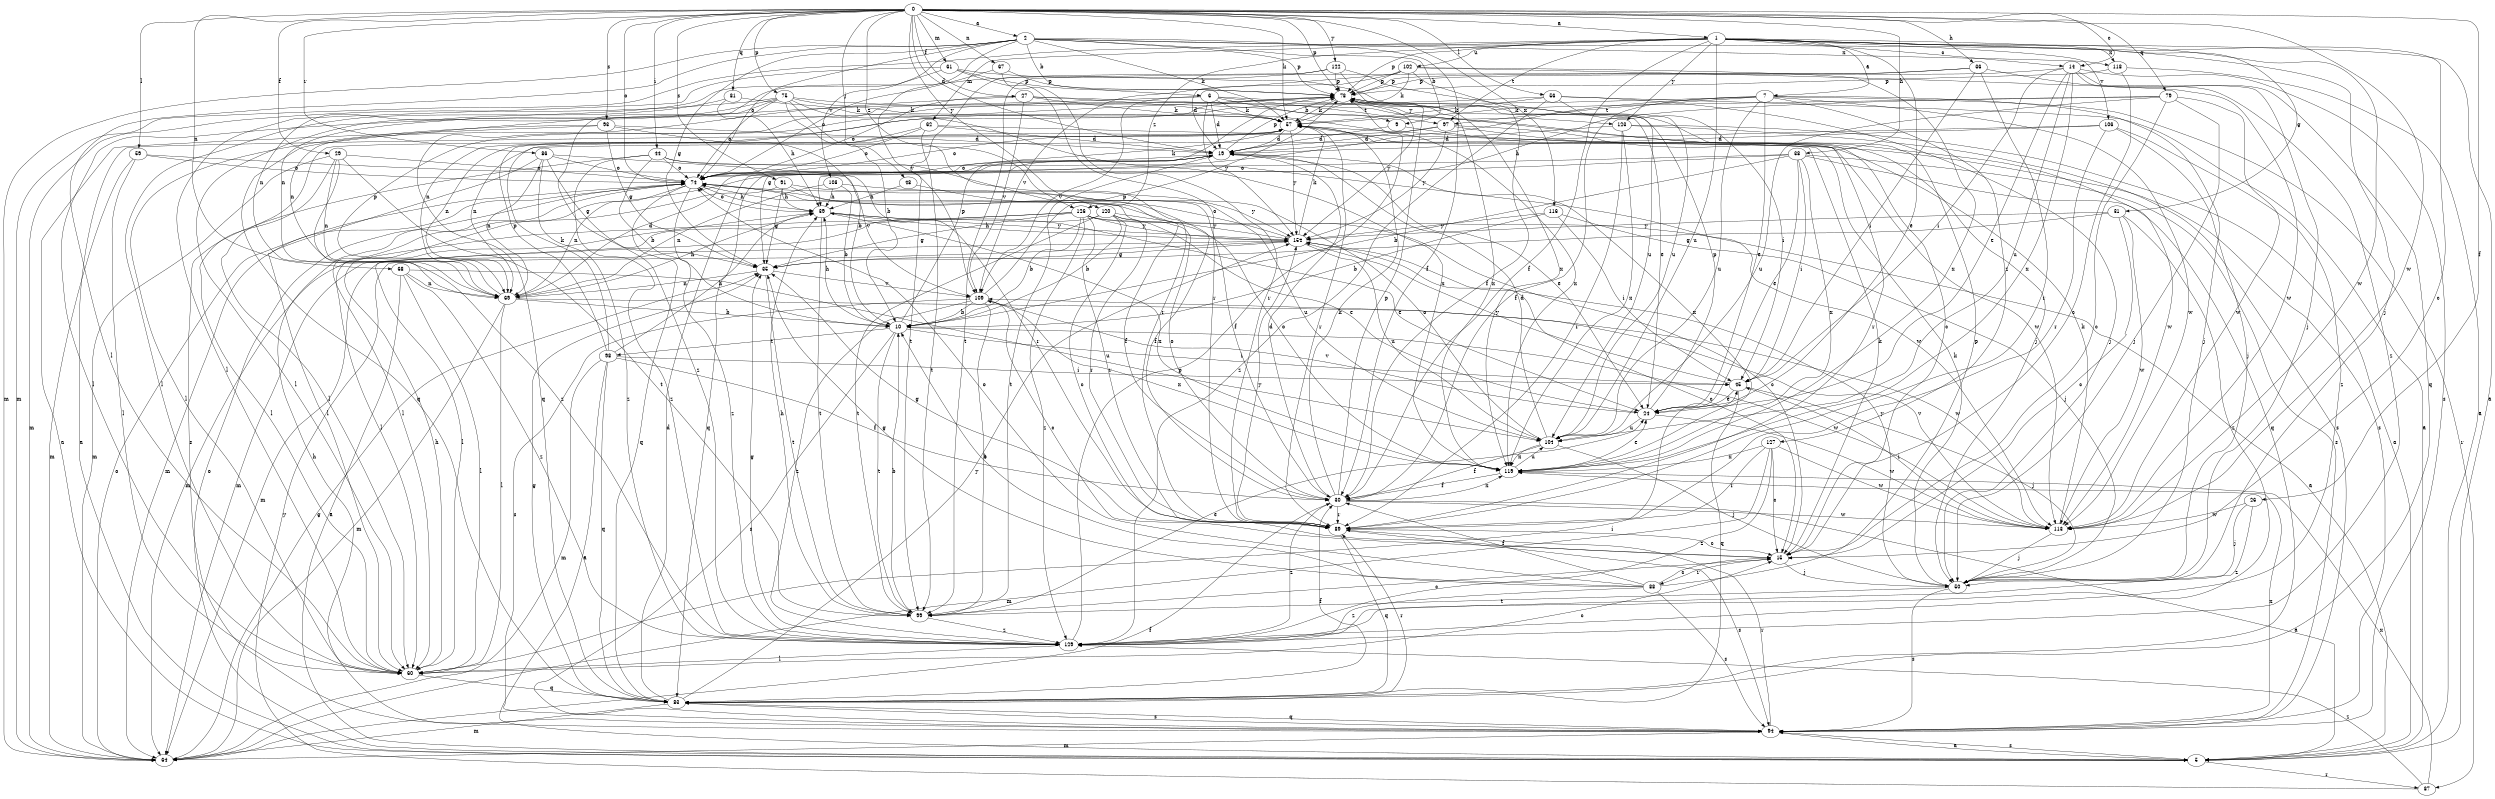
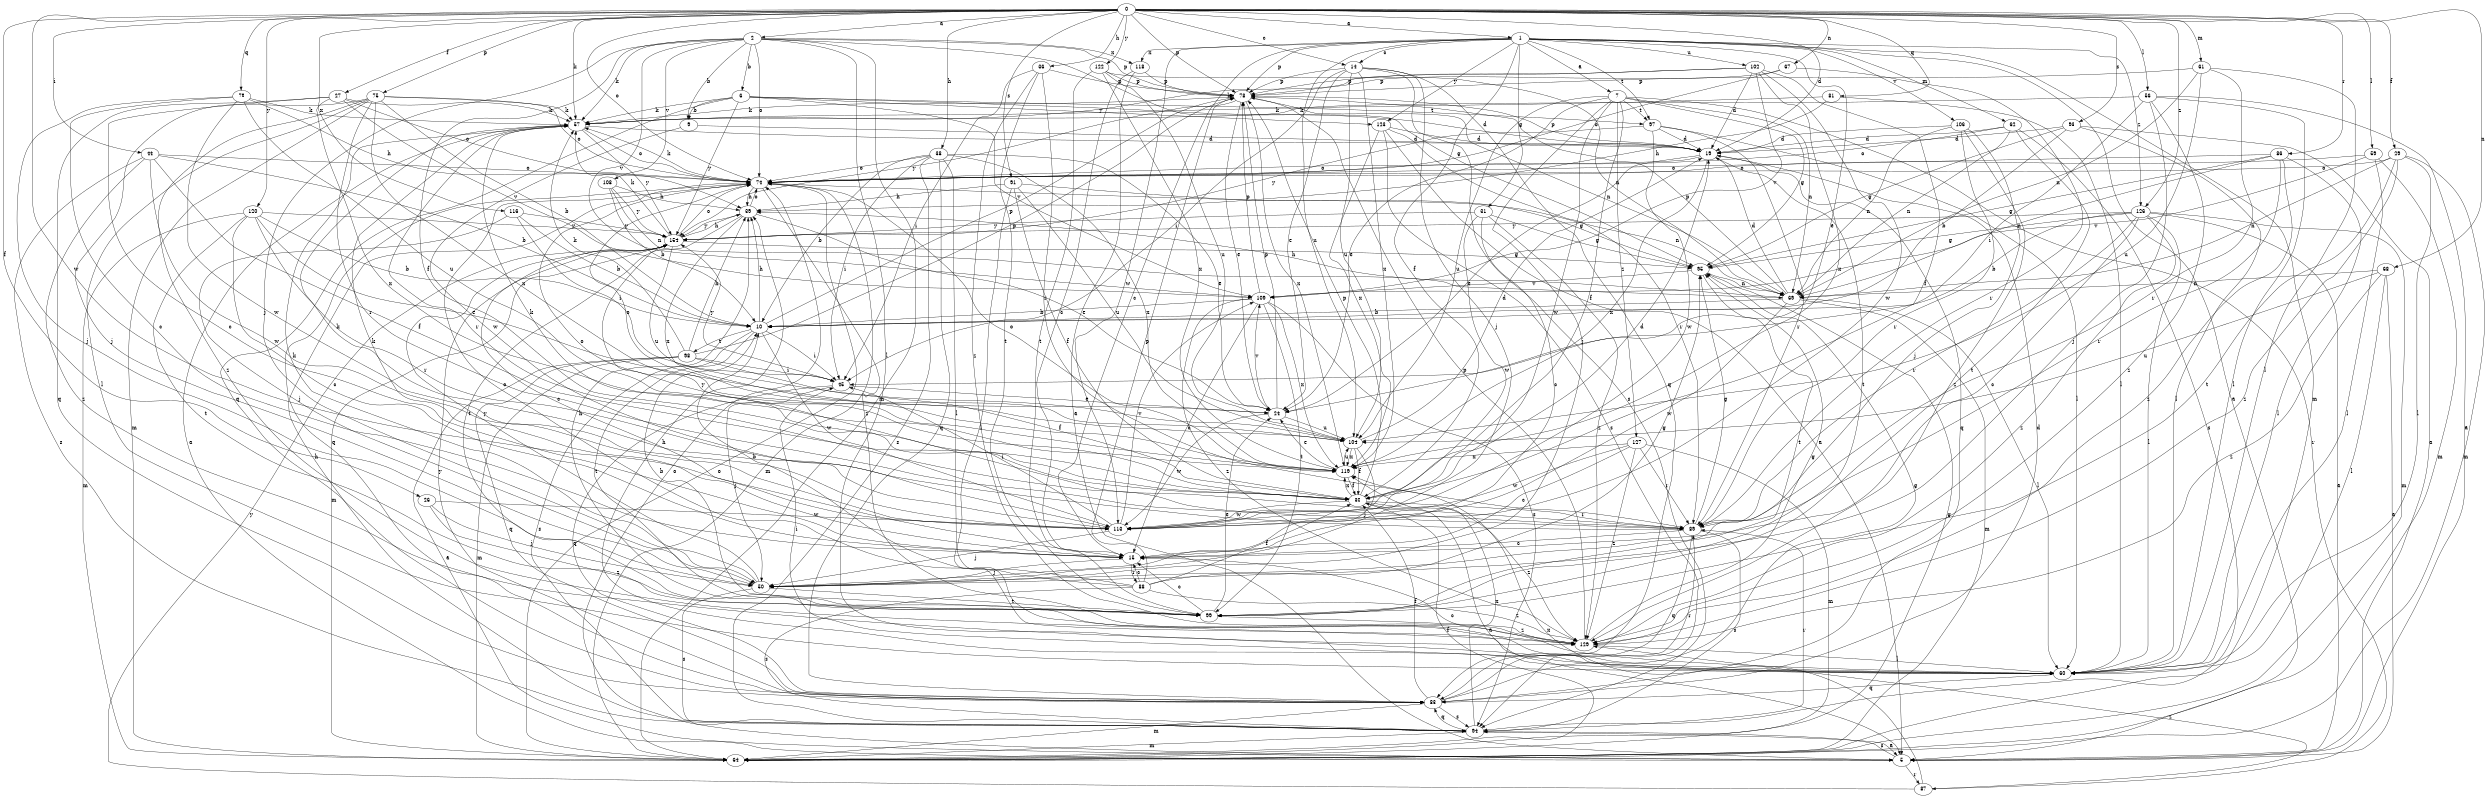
(908, 183) -> none
(765, 270) -> (1700, 270)
